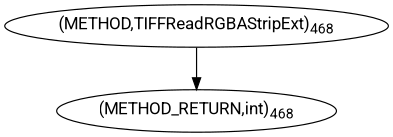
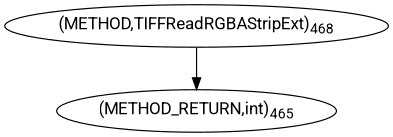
(282, 109) -> (282, 109)
